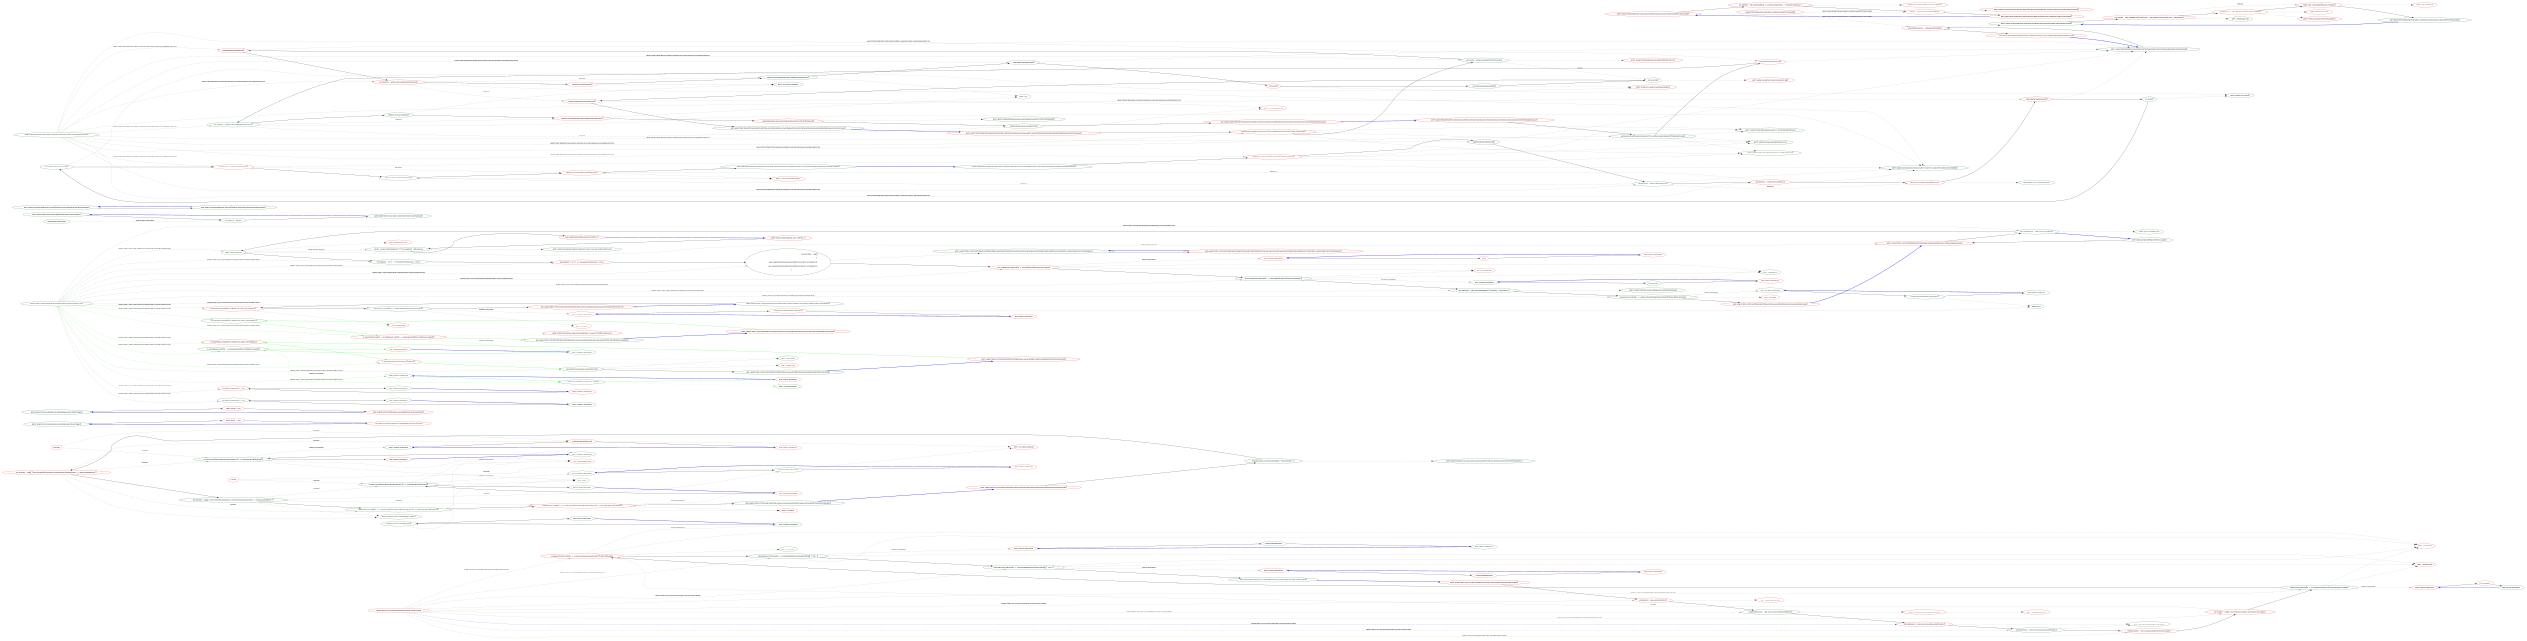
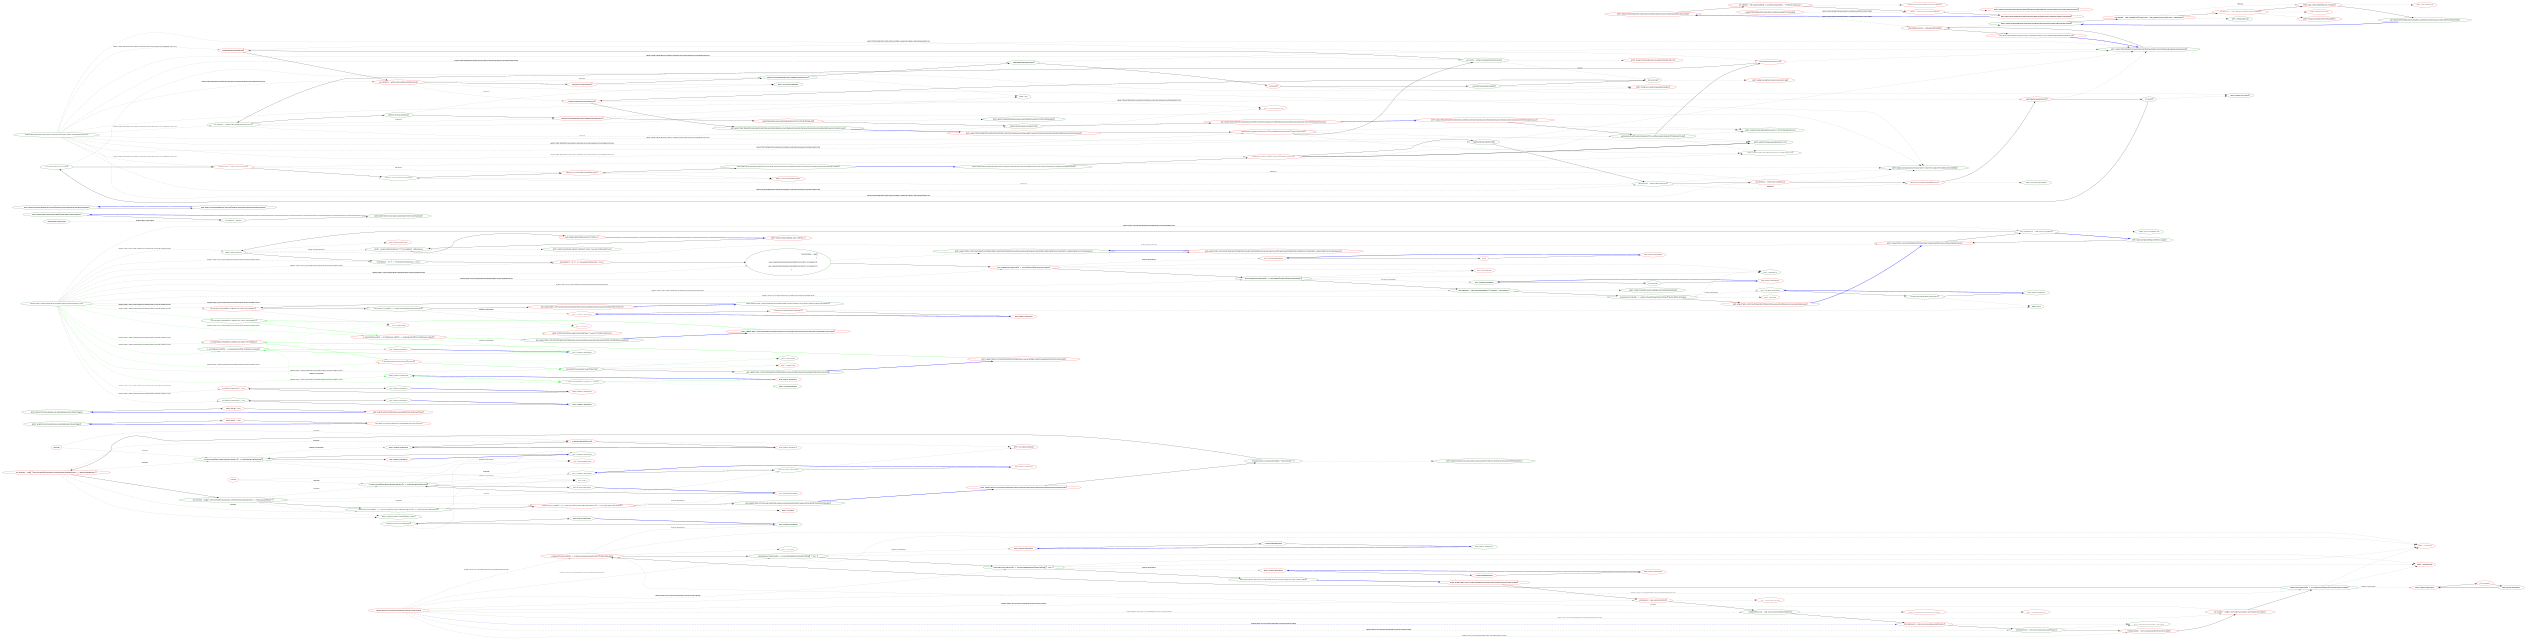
(1514, 152) -> (1514, 152)
(2037, 183) -> (2037, 183)
